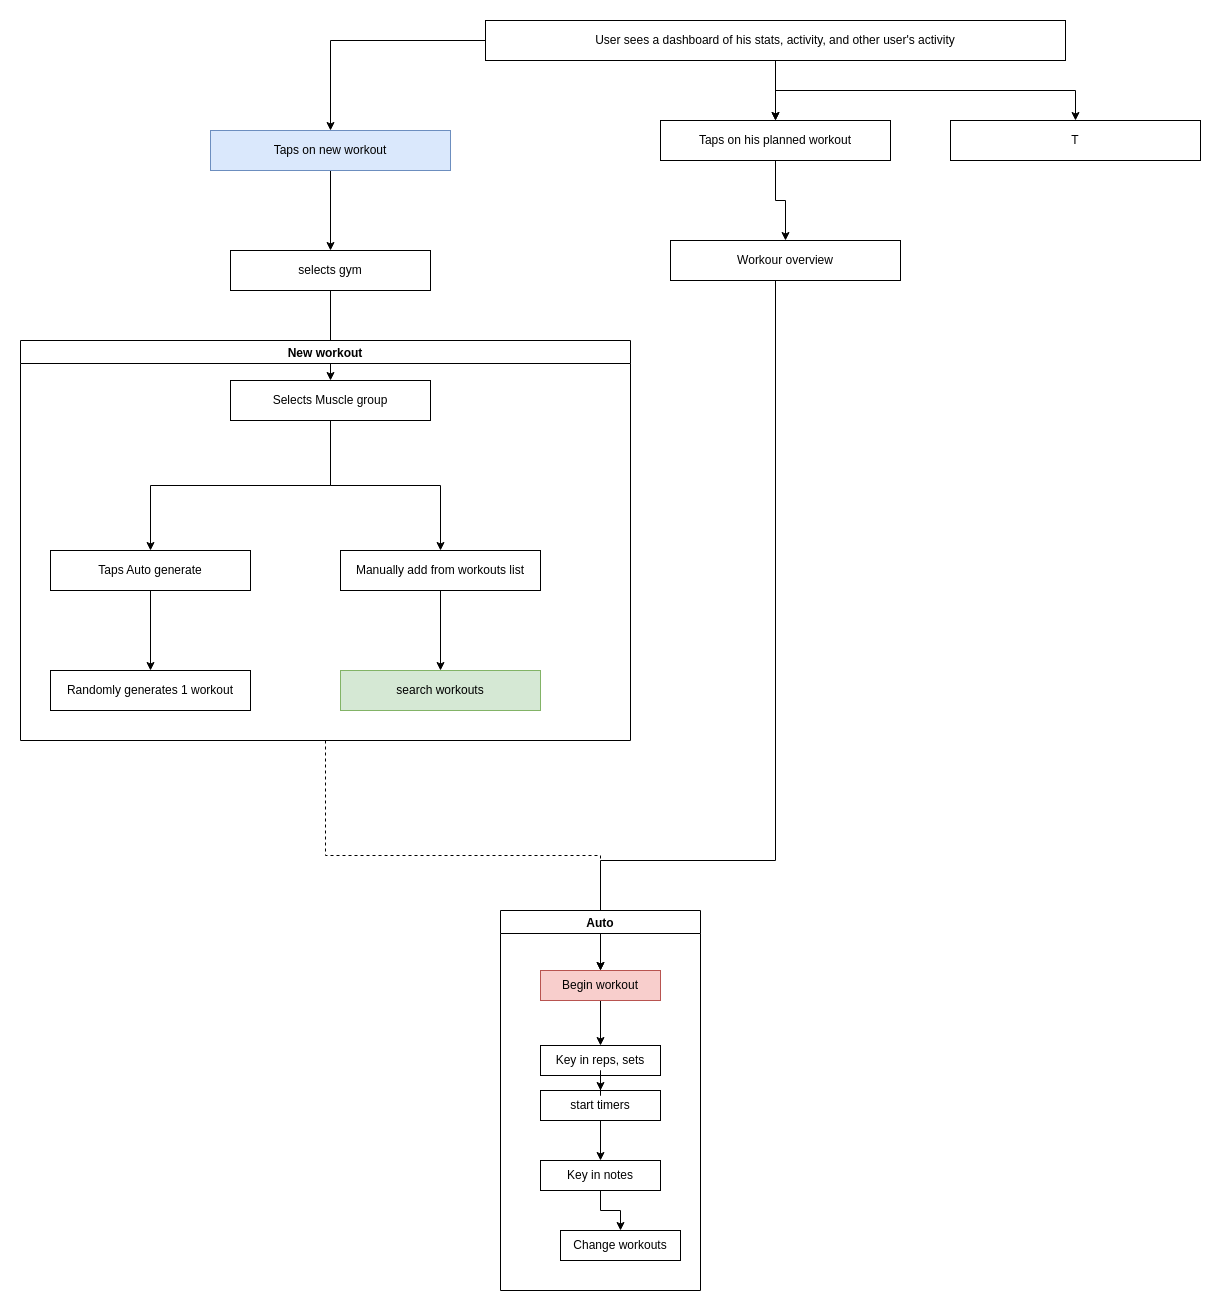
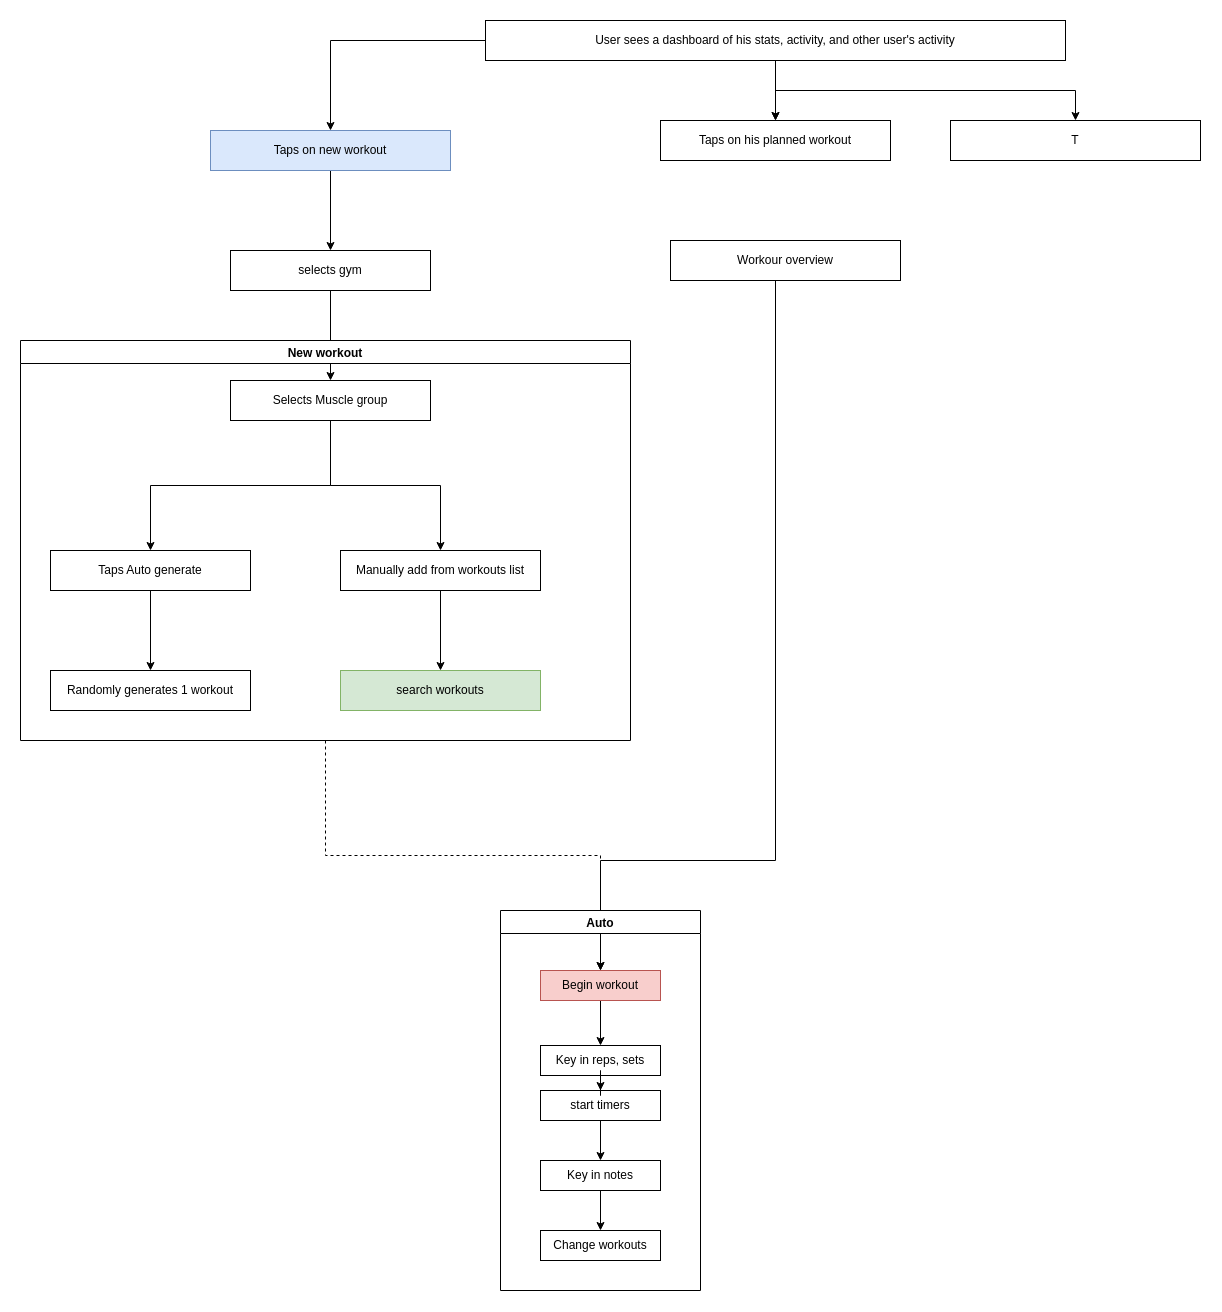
(777, 201) -> none
(621, 1246) -> (601, 1246)
